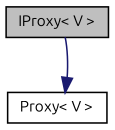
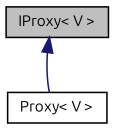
(67, 57) -> (47, 73)
